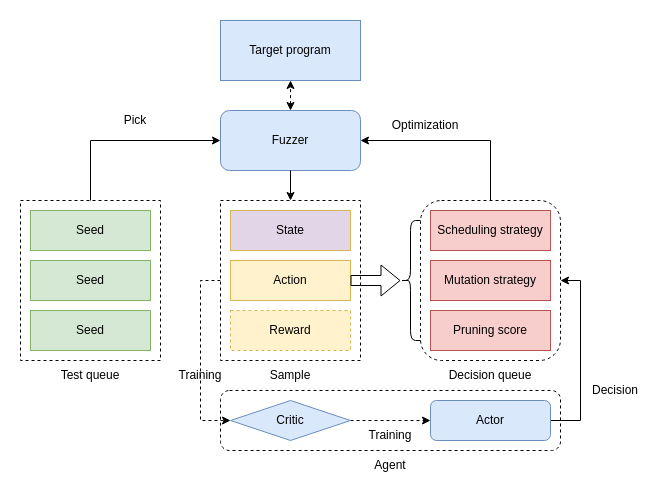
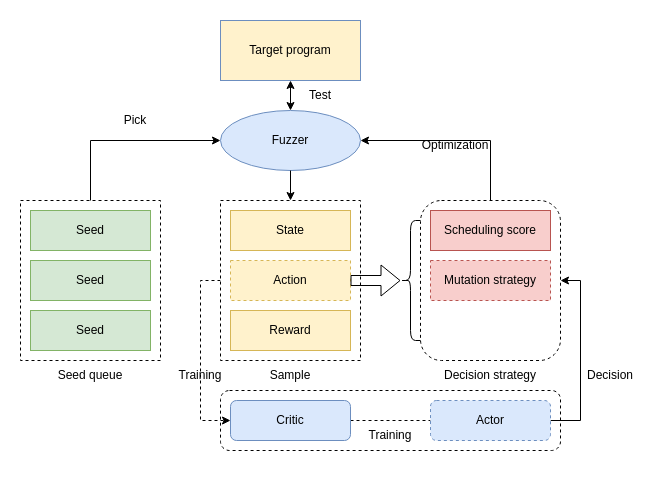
(291, 51) -> (291, 51)
(291, 95) -> (291, 95)
none -> (321, 96)
(426, 126) -> (456, 146)
(291, 141) -> (291, 141)
(291, 231) -> (291, 231)
(491, 231) -> (491, 231)
(291, 281) -> (291, 281)
(491, 281) -> (491, 281)
(291, 331) -> (291, 331)
(491, 331) -> none
(91, 376) -> (91, 376)
(491, 376) -> (491, 376)
(616, 391) -> (611, 376)
(291, 421) -> (291, 421)
(422, 421) -> (426, 421)
(491, 421) -> (491, 421)
(391, 466) -> none
